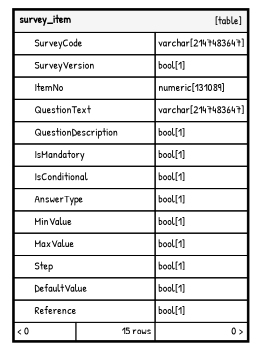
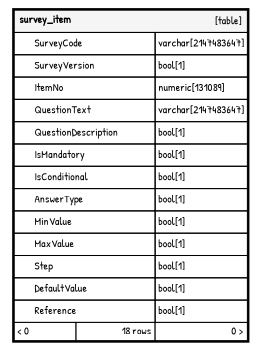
(137, 331) -> (137, 331)
